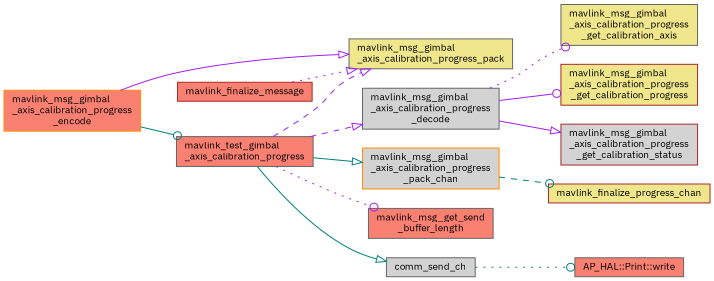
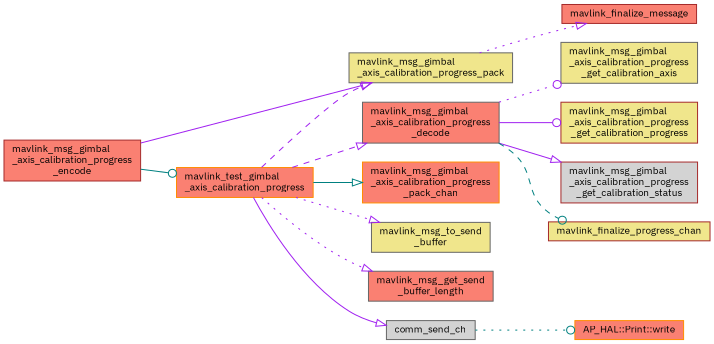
(320, 77) -> (528, 39)
(431, 109) -> (431, 123)
(72, 111) -> (72, 161)
(245, 152) -> (245, 182)
(431, 169) -> (431, 182)
(522, 180) -> (529, 180)
(322, 188) -> (310, 237)
(311, 221) -> (304, 271)
none -> (431, 237)
(629, 267) -> (629, 330)
